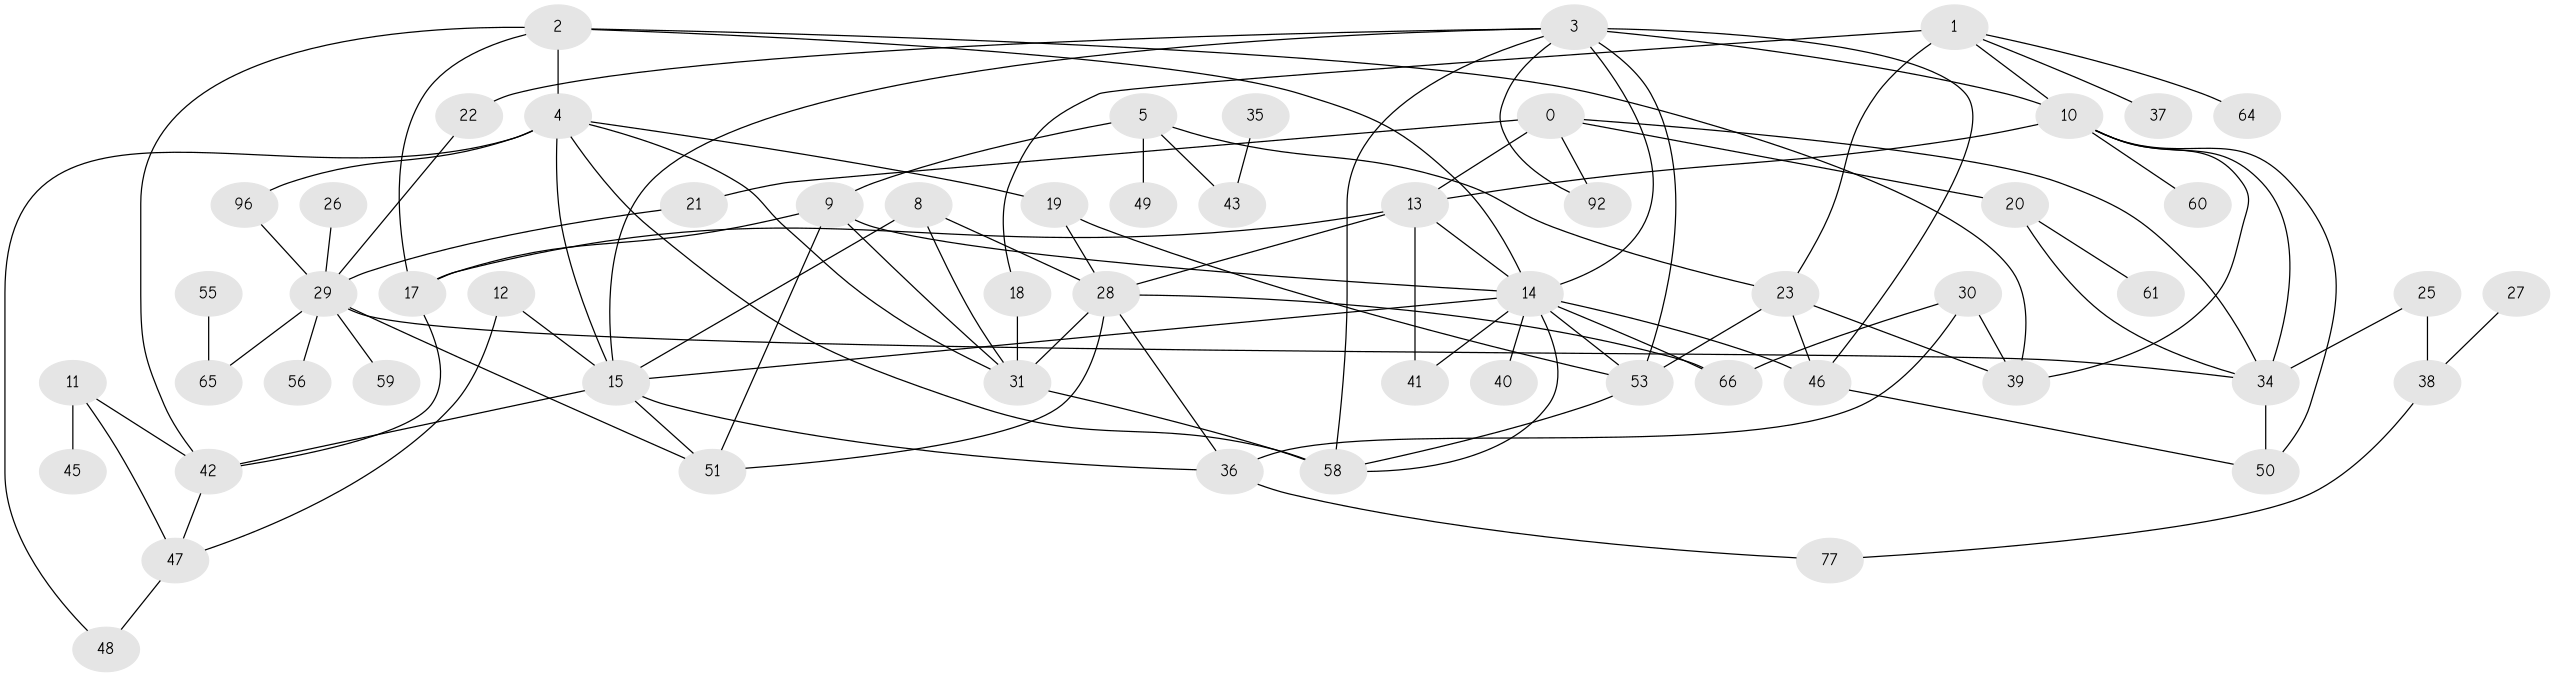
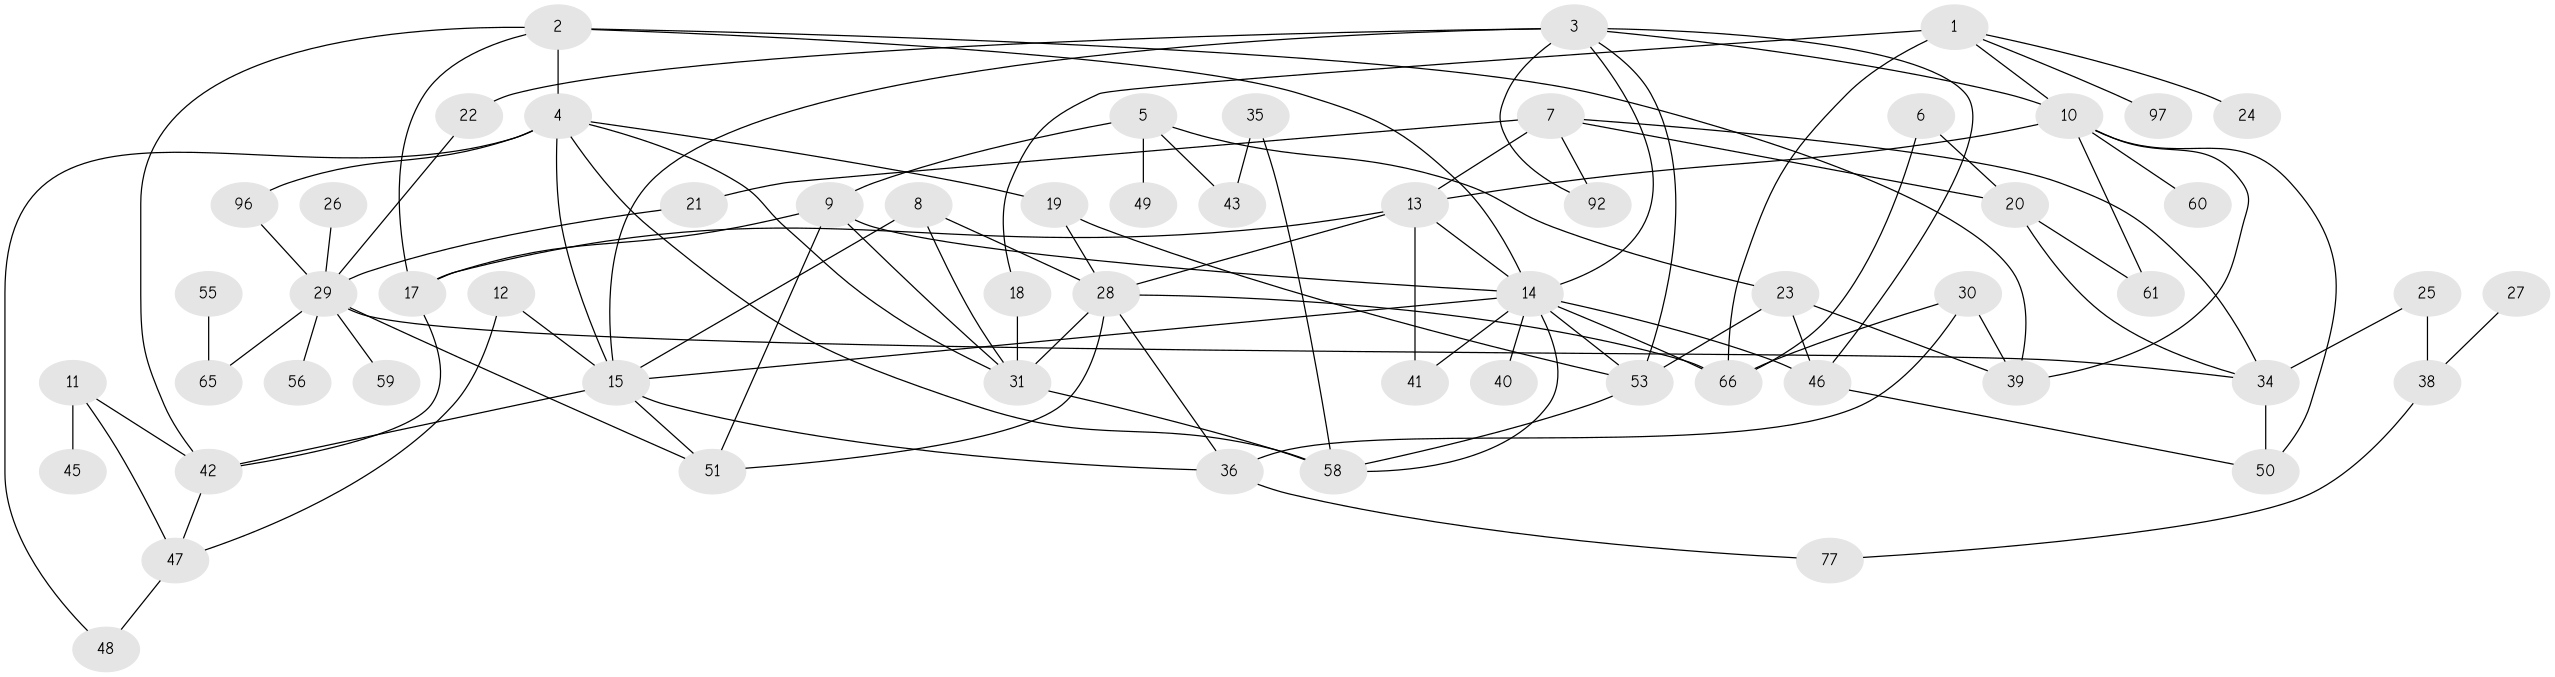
(1551, 116) -> (1551, 116)
none -> (1921, 116)
(2158, 116) -> (2158, 116)
(2247, 116) -> (2247, 116)
(1854, 136) -> (1783, 172)
(2264, 186) -> (2115, 215)
(1350, 189) -> (1297, 269)
